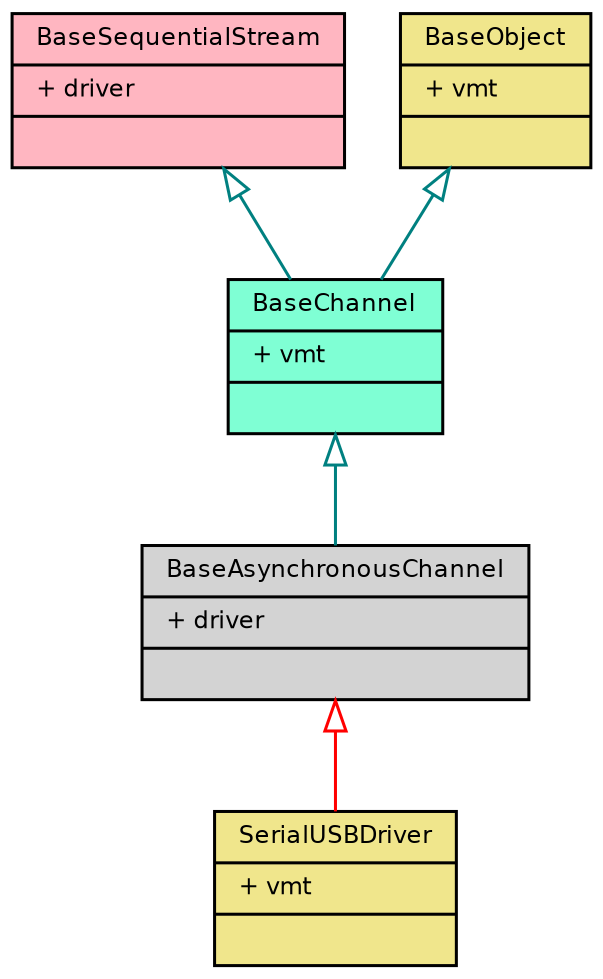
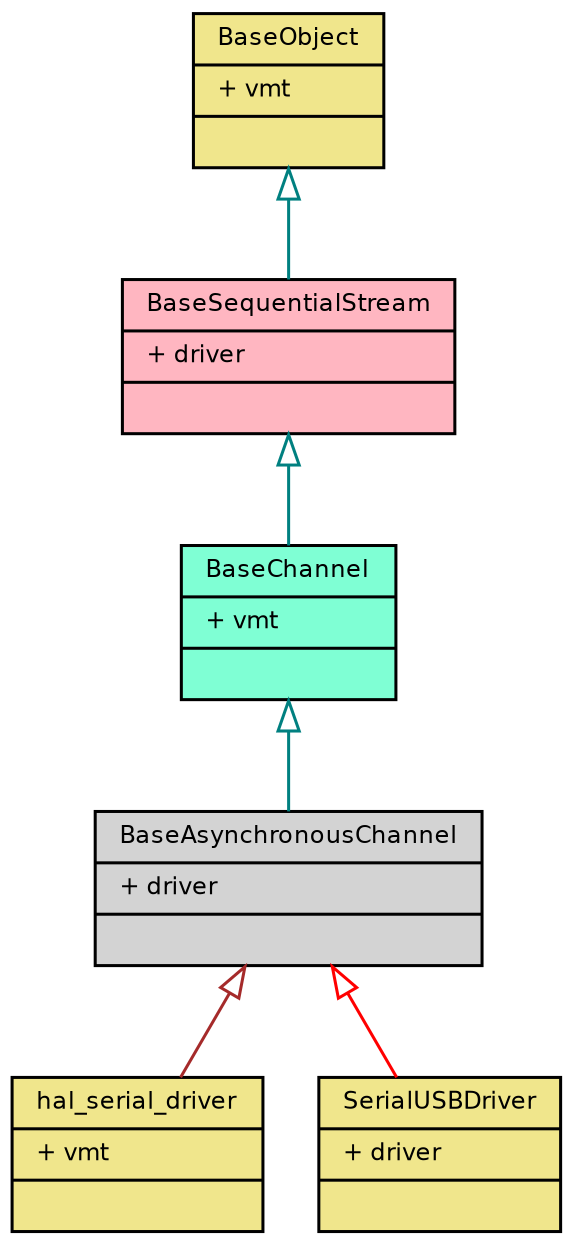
(407, 237) -> (289, 239)
(277, 887) -> (393, 1153)
none -> (138, 1154)
